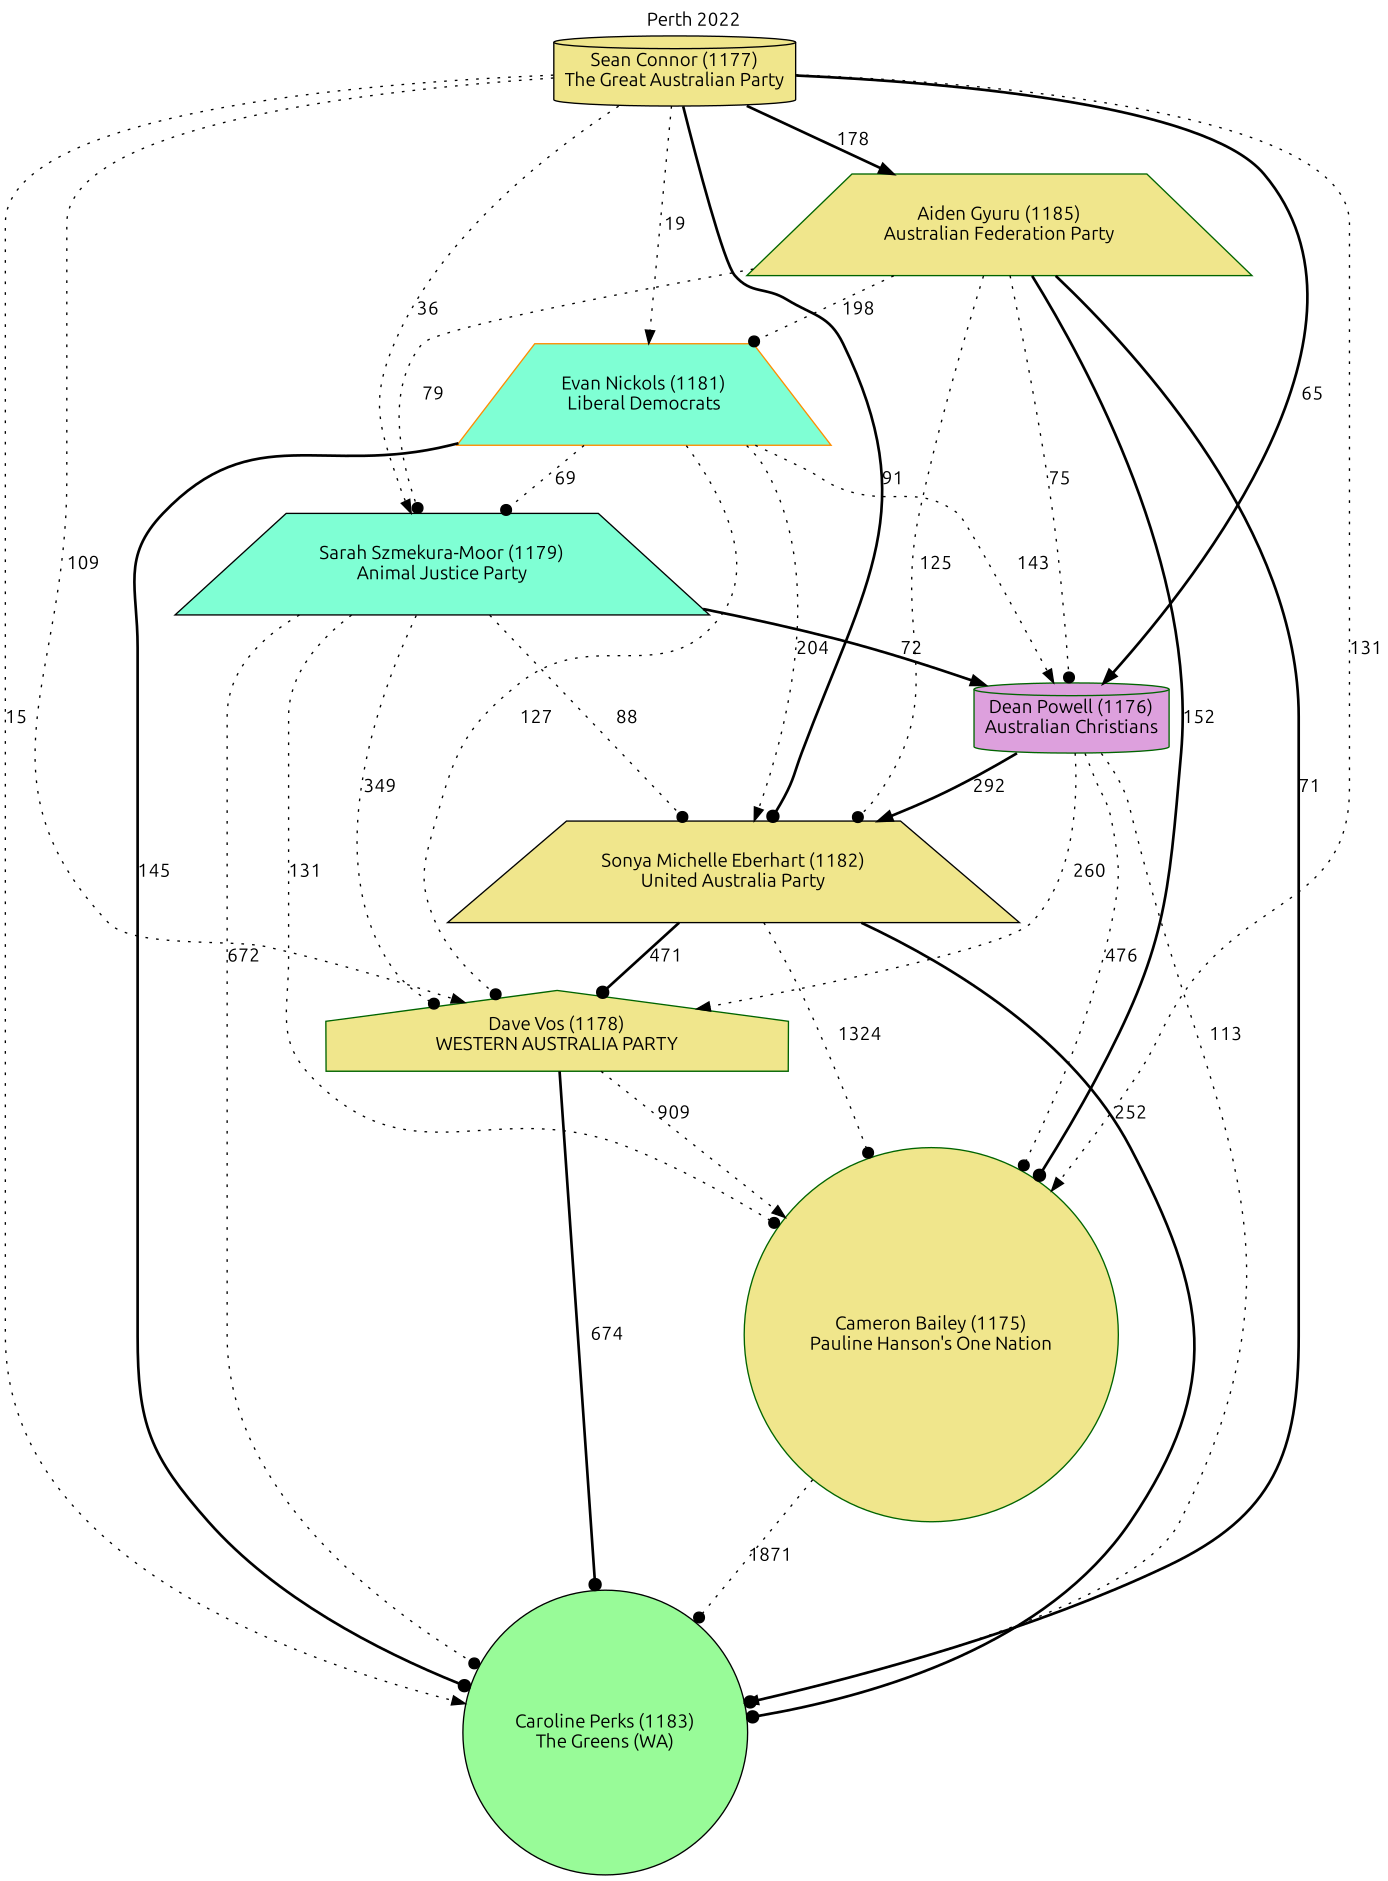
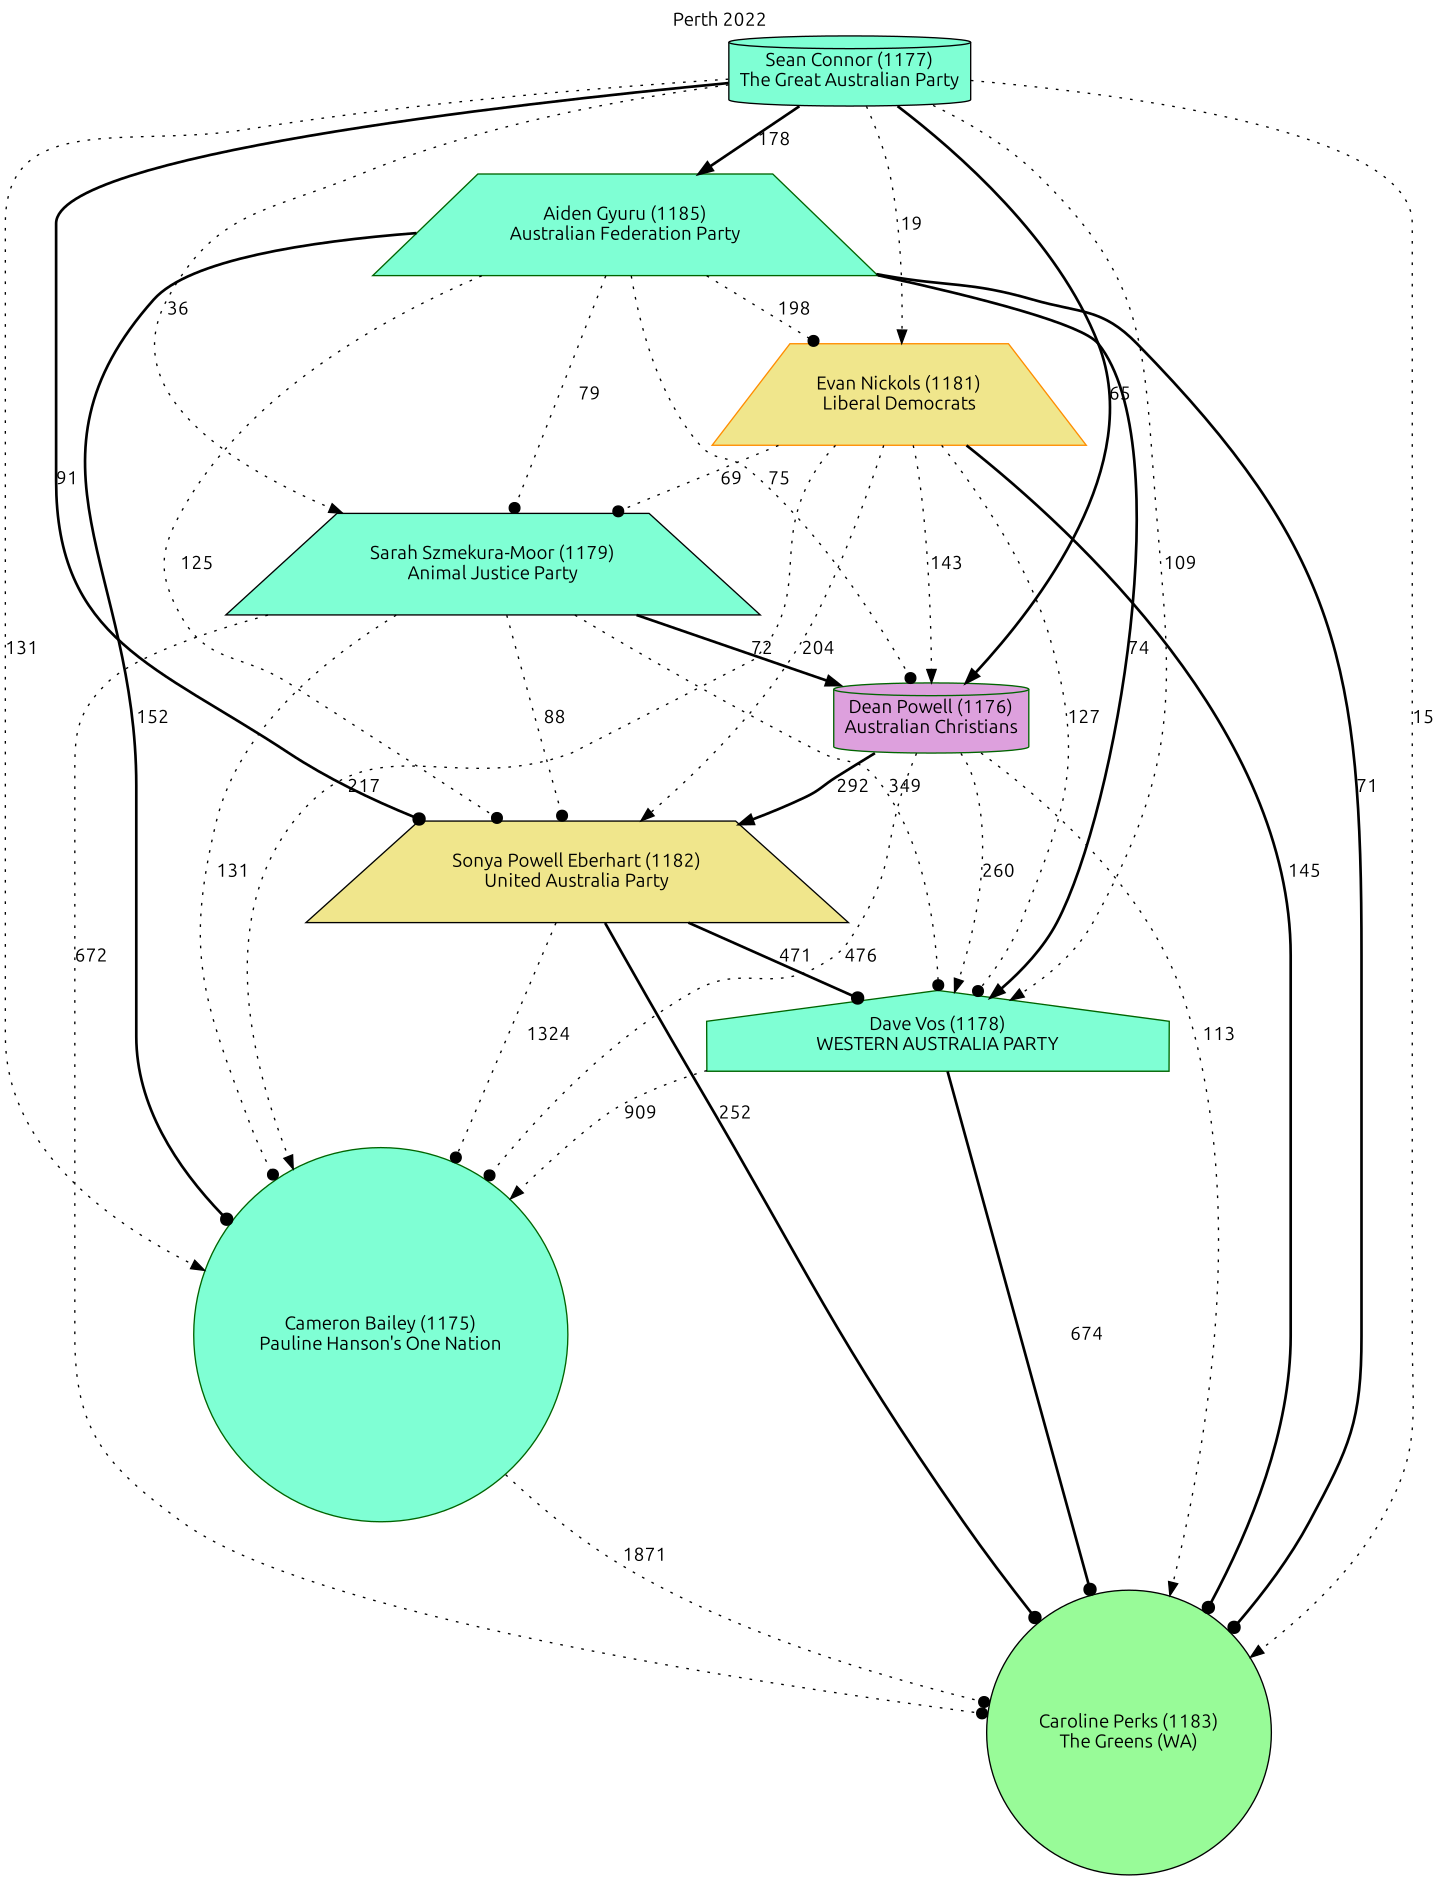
(675, 71) -> (850, 71)
(999, 225) -> (625, 225)
(644, 395) -> (899, 395)
none -> (1135, 562)
none -> (470, 768)
(734, 872) -> (577, 872)
(557, 1035) -> (938, 1035)
(931, 1335) -> (381, 1335)
